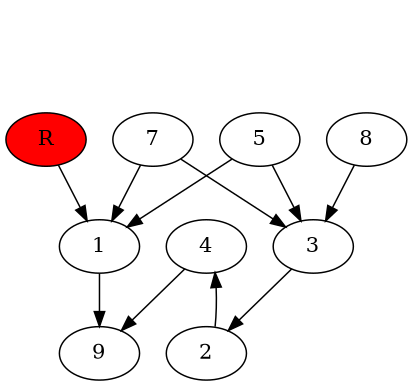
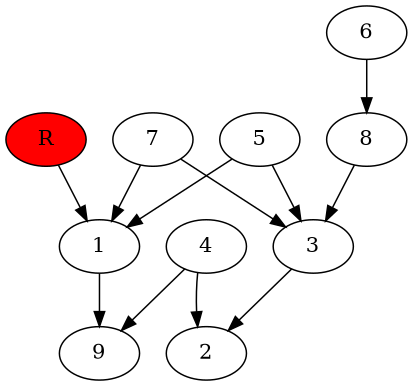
none -> (367, 33)
(216, 307) -> (196, 292)
